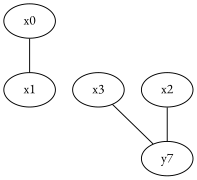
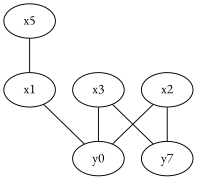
(30, 21) -> (30, 21)
none -> (98, 159)
